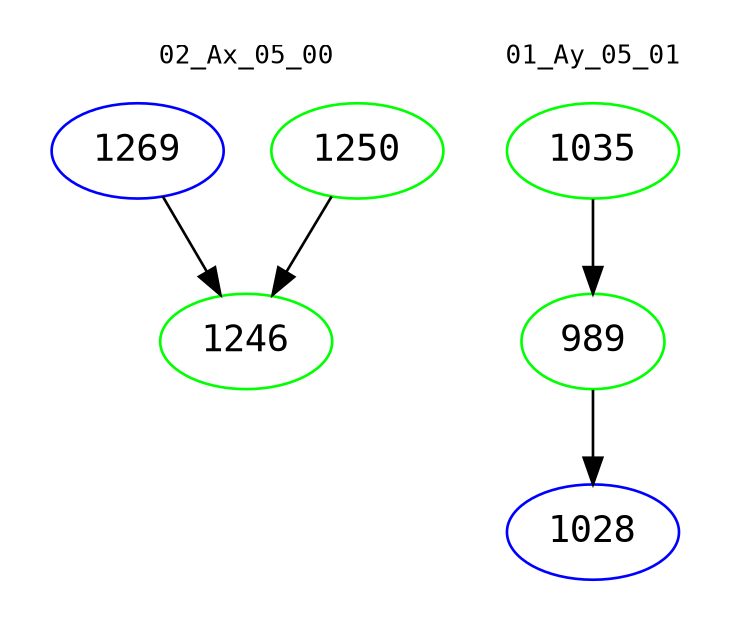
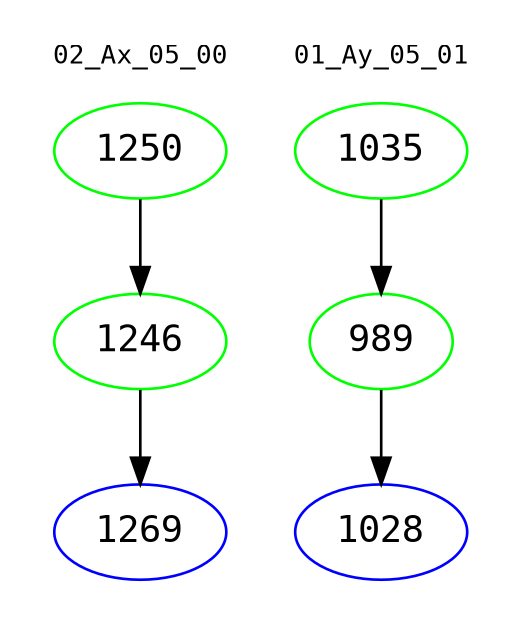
(185, 234) -> (140, 424)
